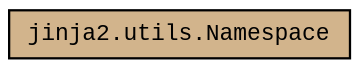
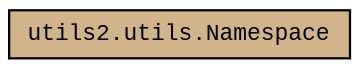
(180, 34) -> (180, 34)
